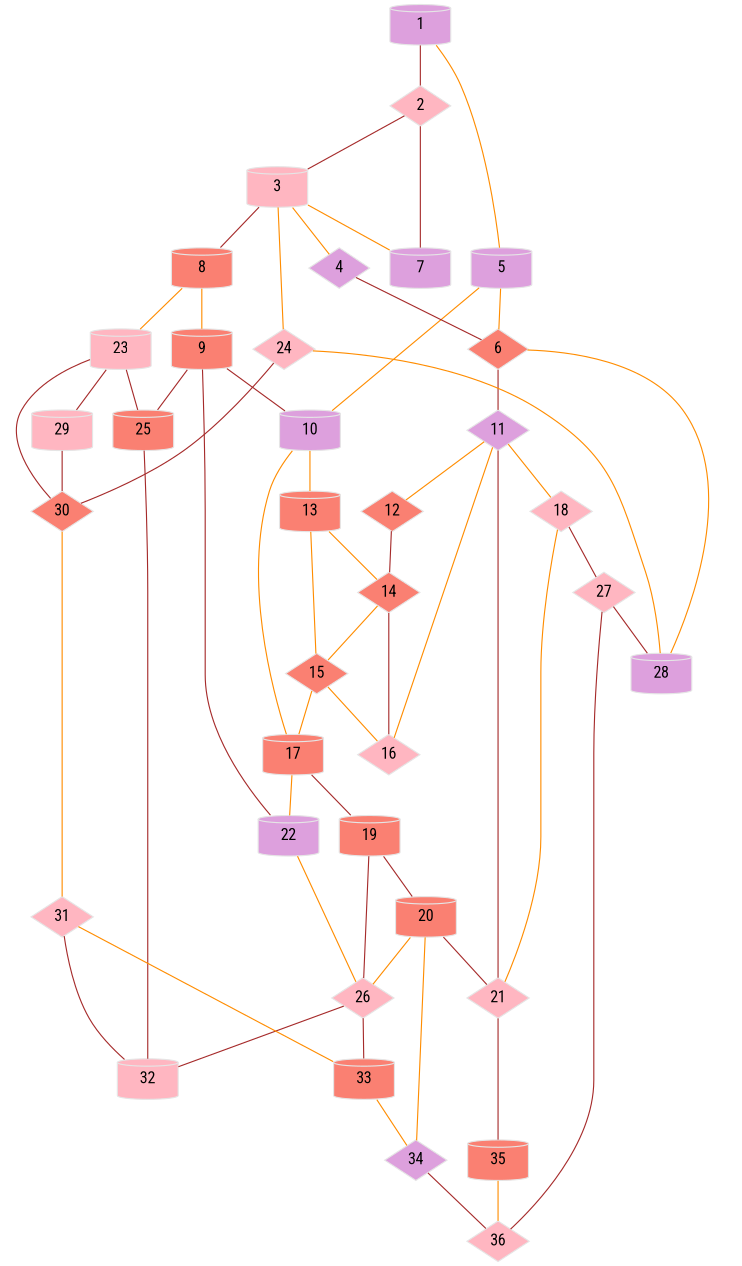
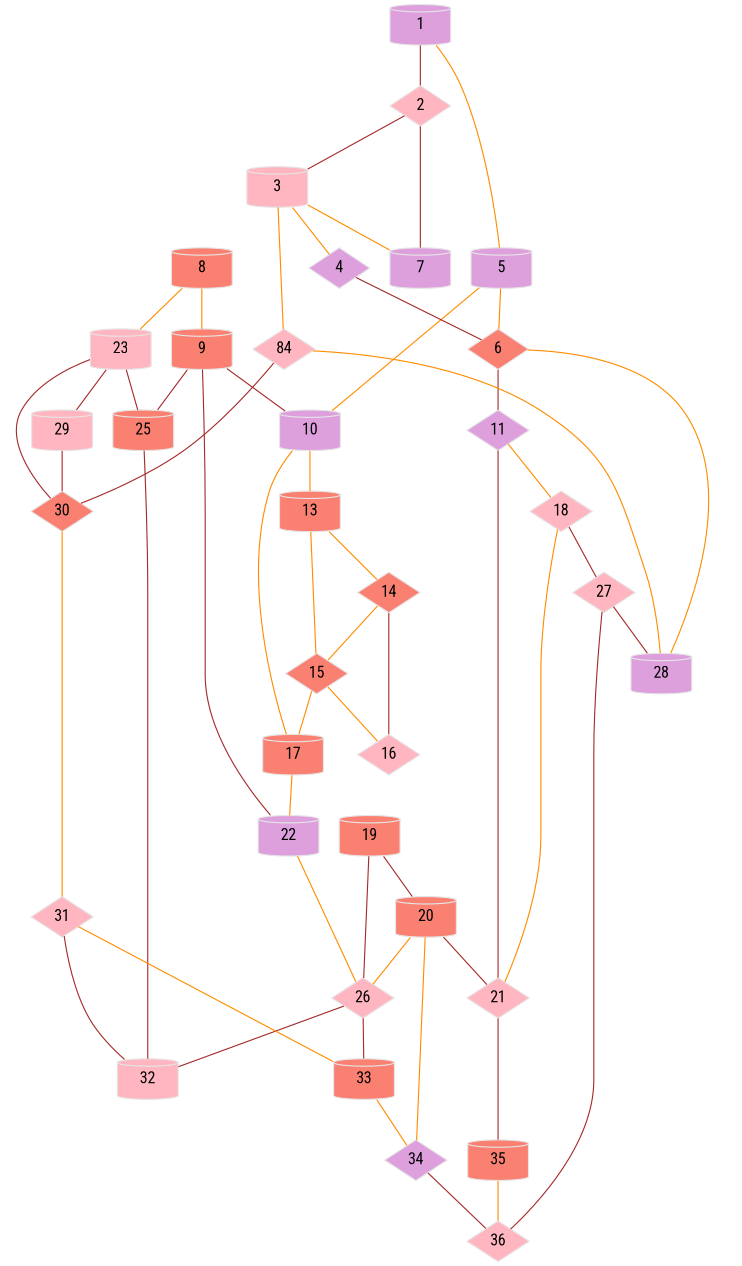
(240, 227) -> none
(284, 349) -> (284, 349)
(392, 511) -> none
(443, 593) -> none
(331, 795) -> none
